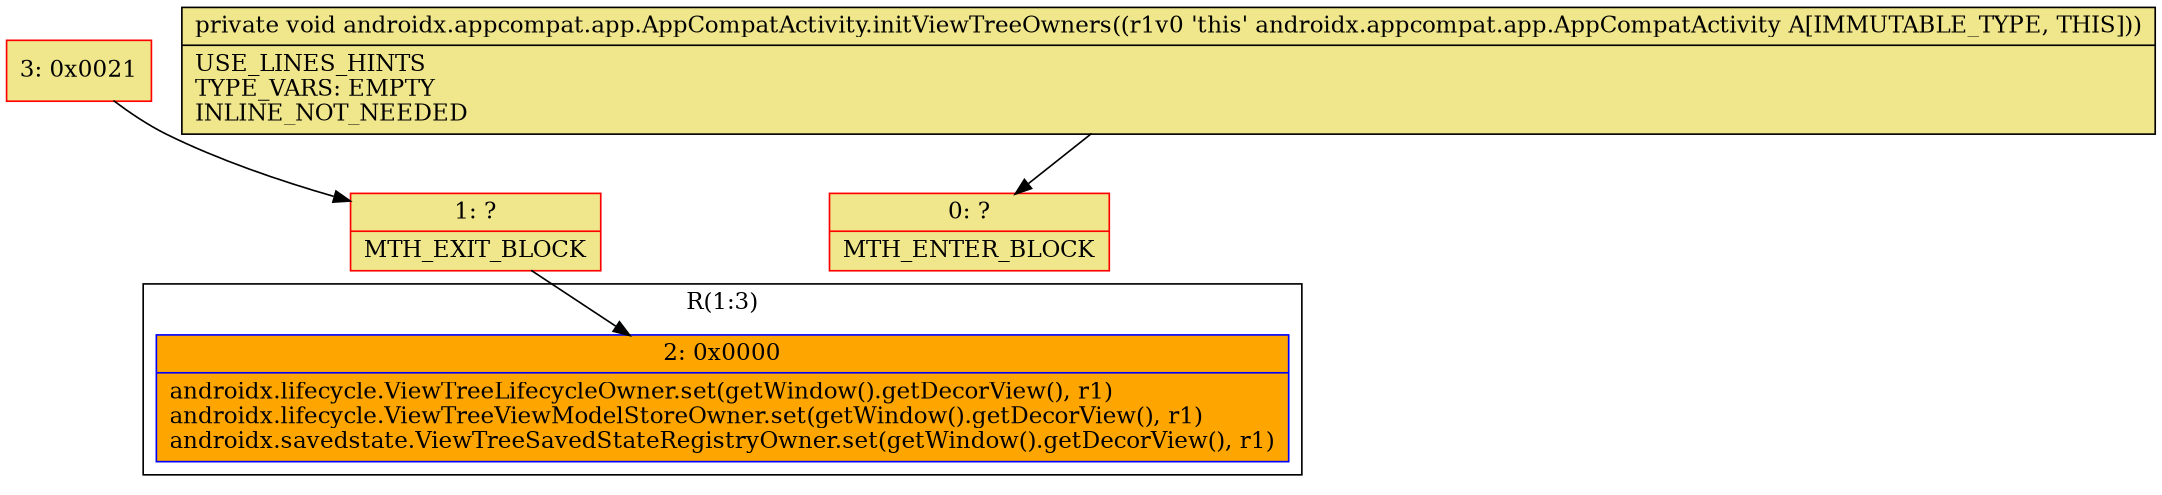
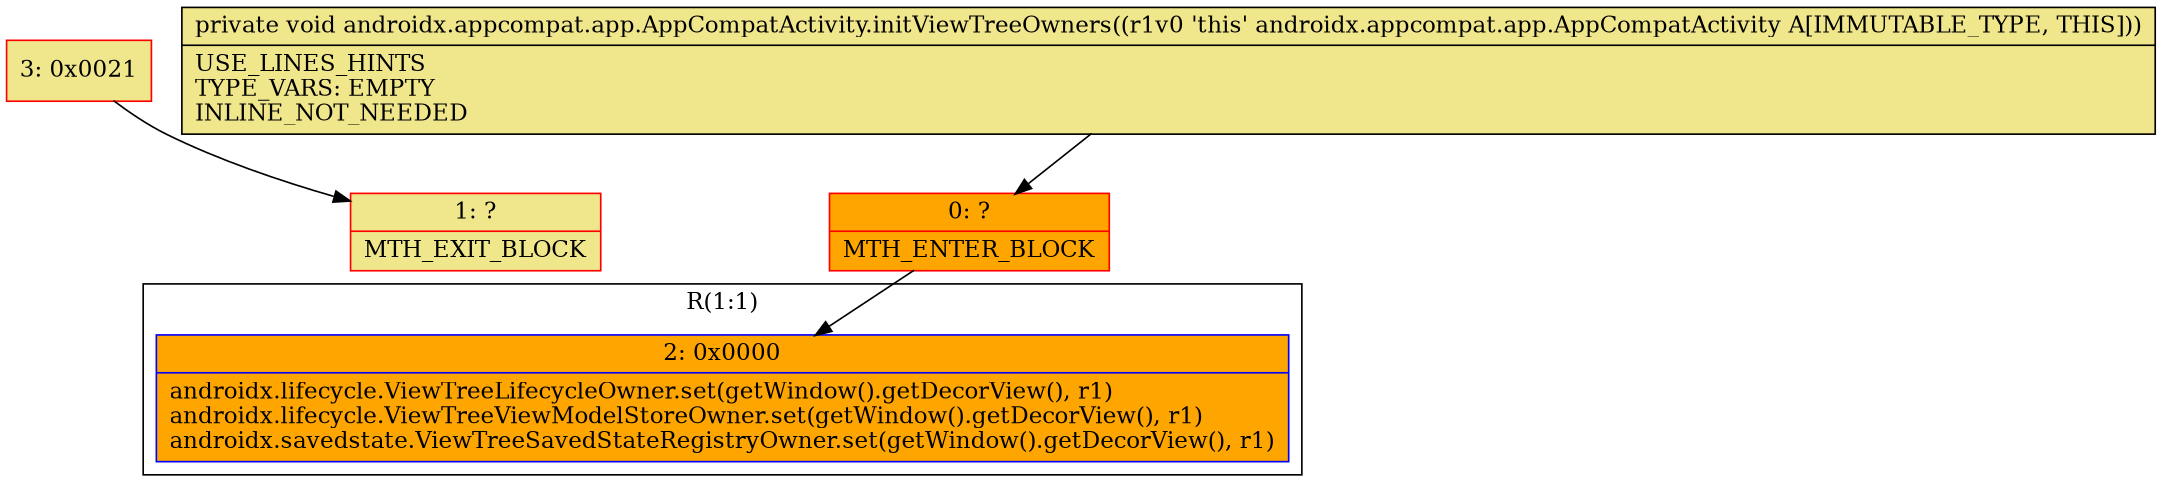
(969, 232) -> (969, 232)
(573, 298) -> (872, 298)
(723, 303) -> (723, 303)
